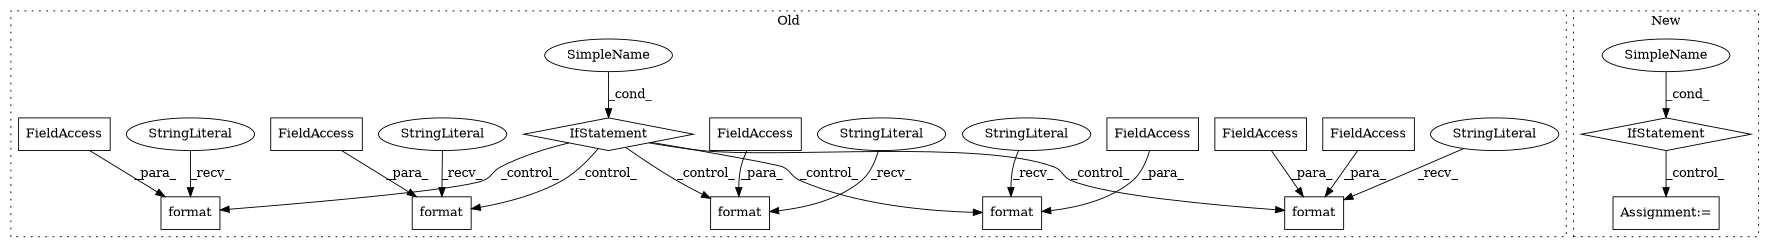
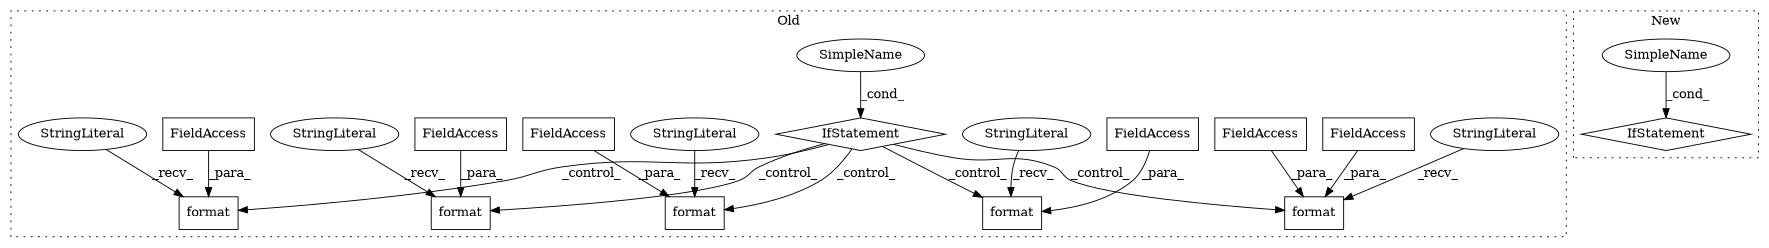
(1666, 213) -> none
